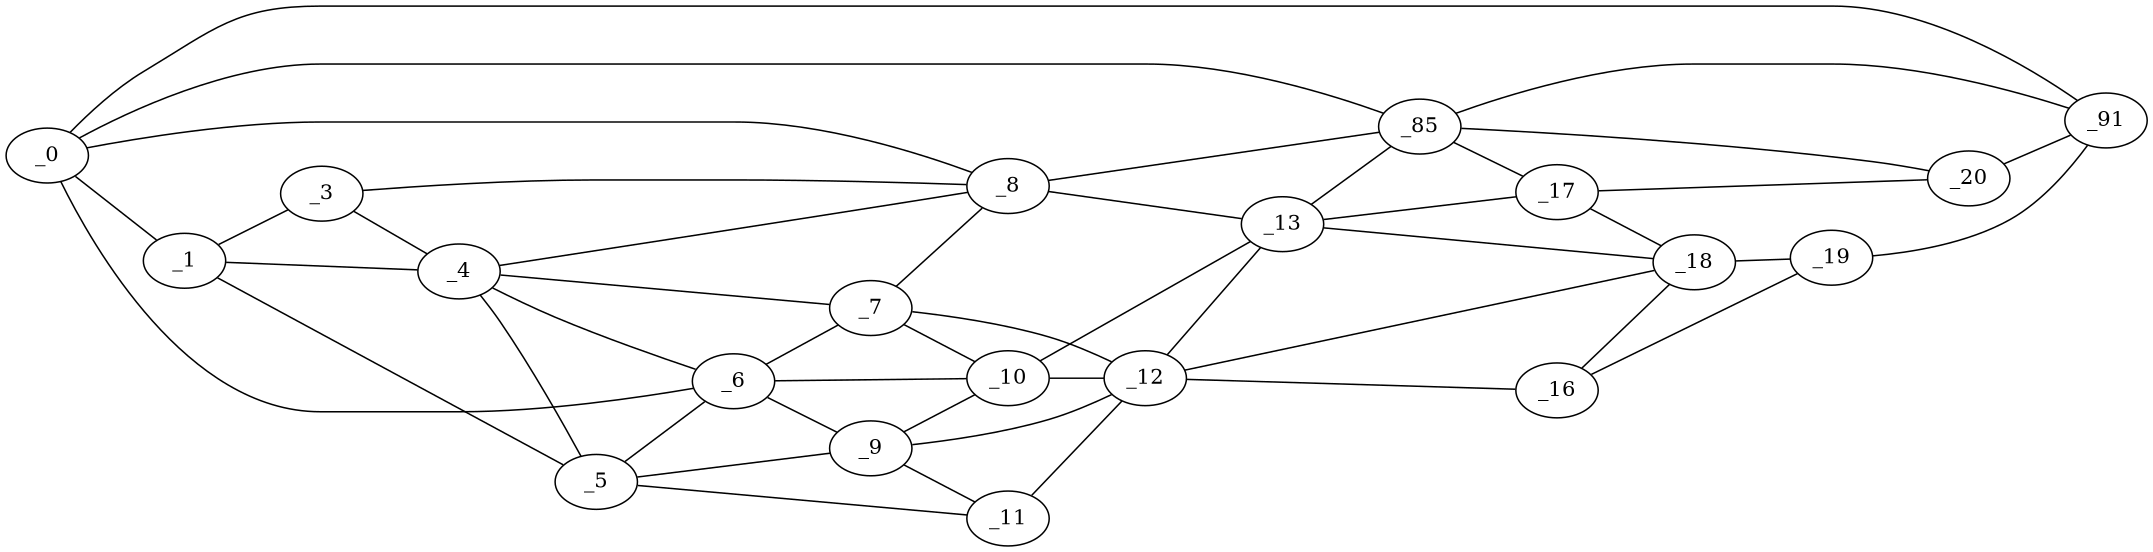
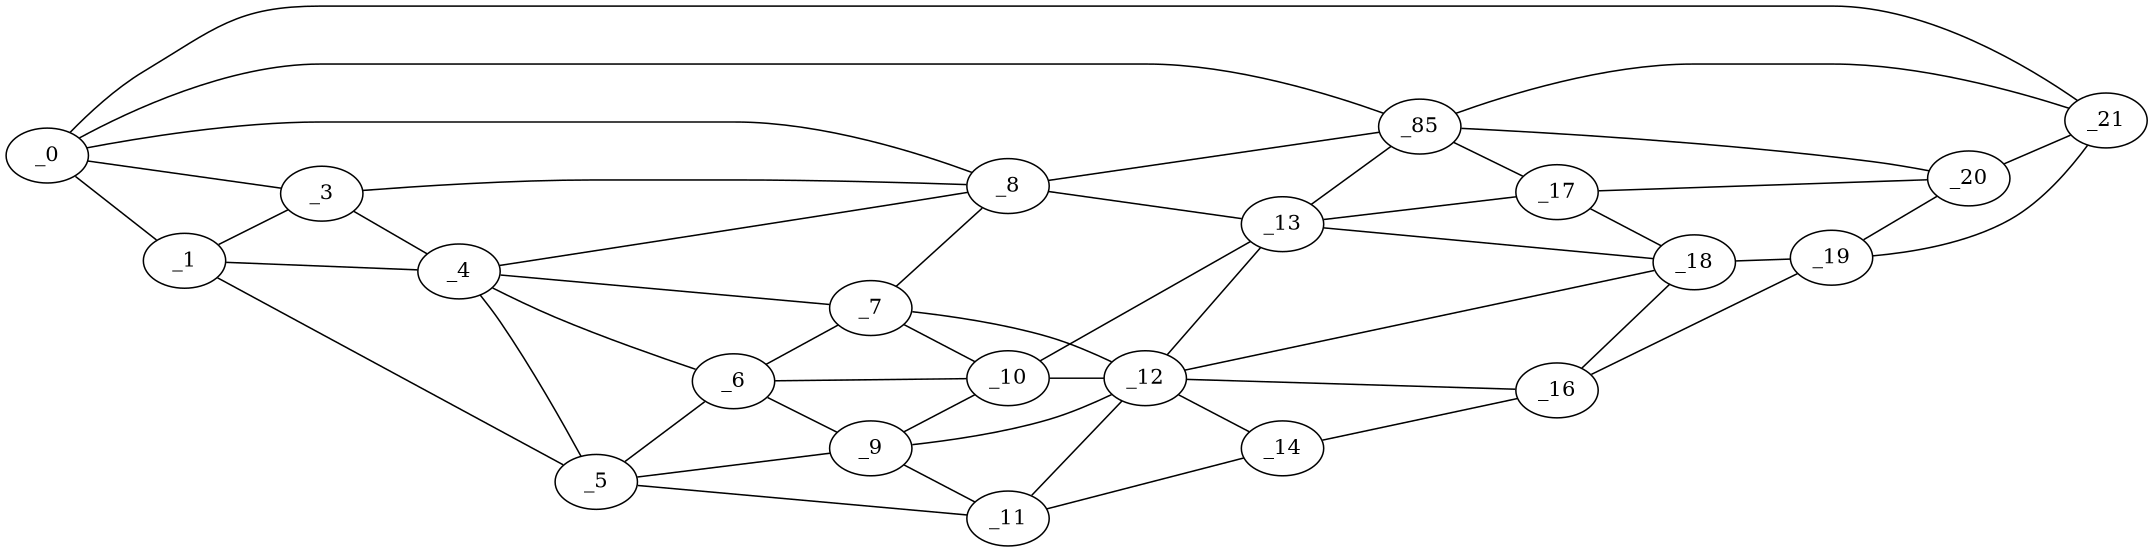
(2106, 120) -> (2106, 120)
none -> (1900, 218)
(326, 412) -> (184, 175)
none -> (1283, 448)
